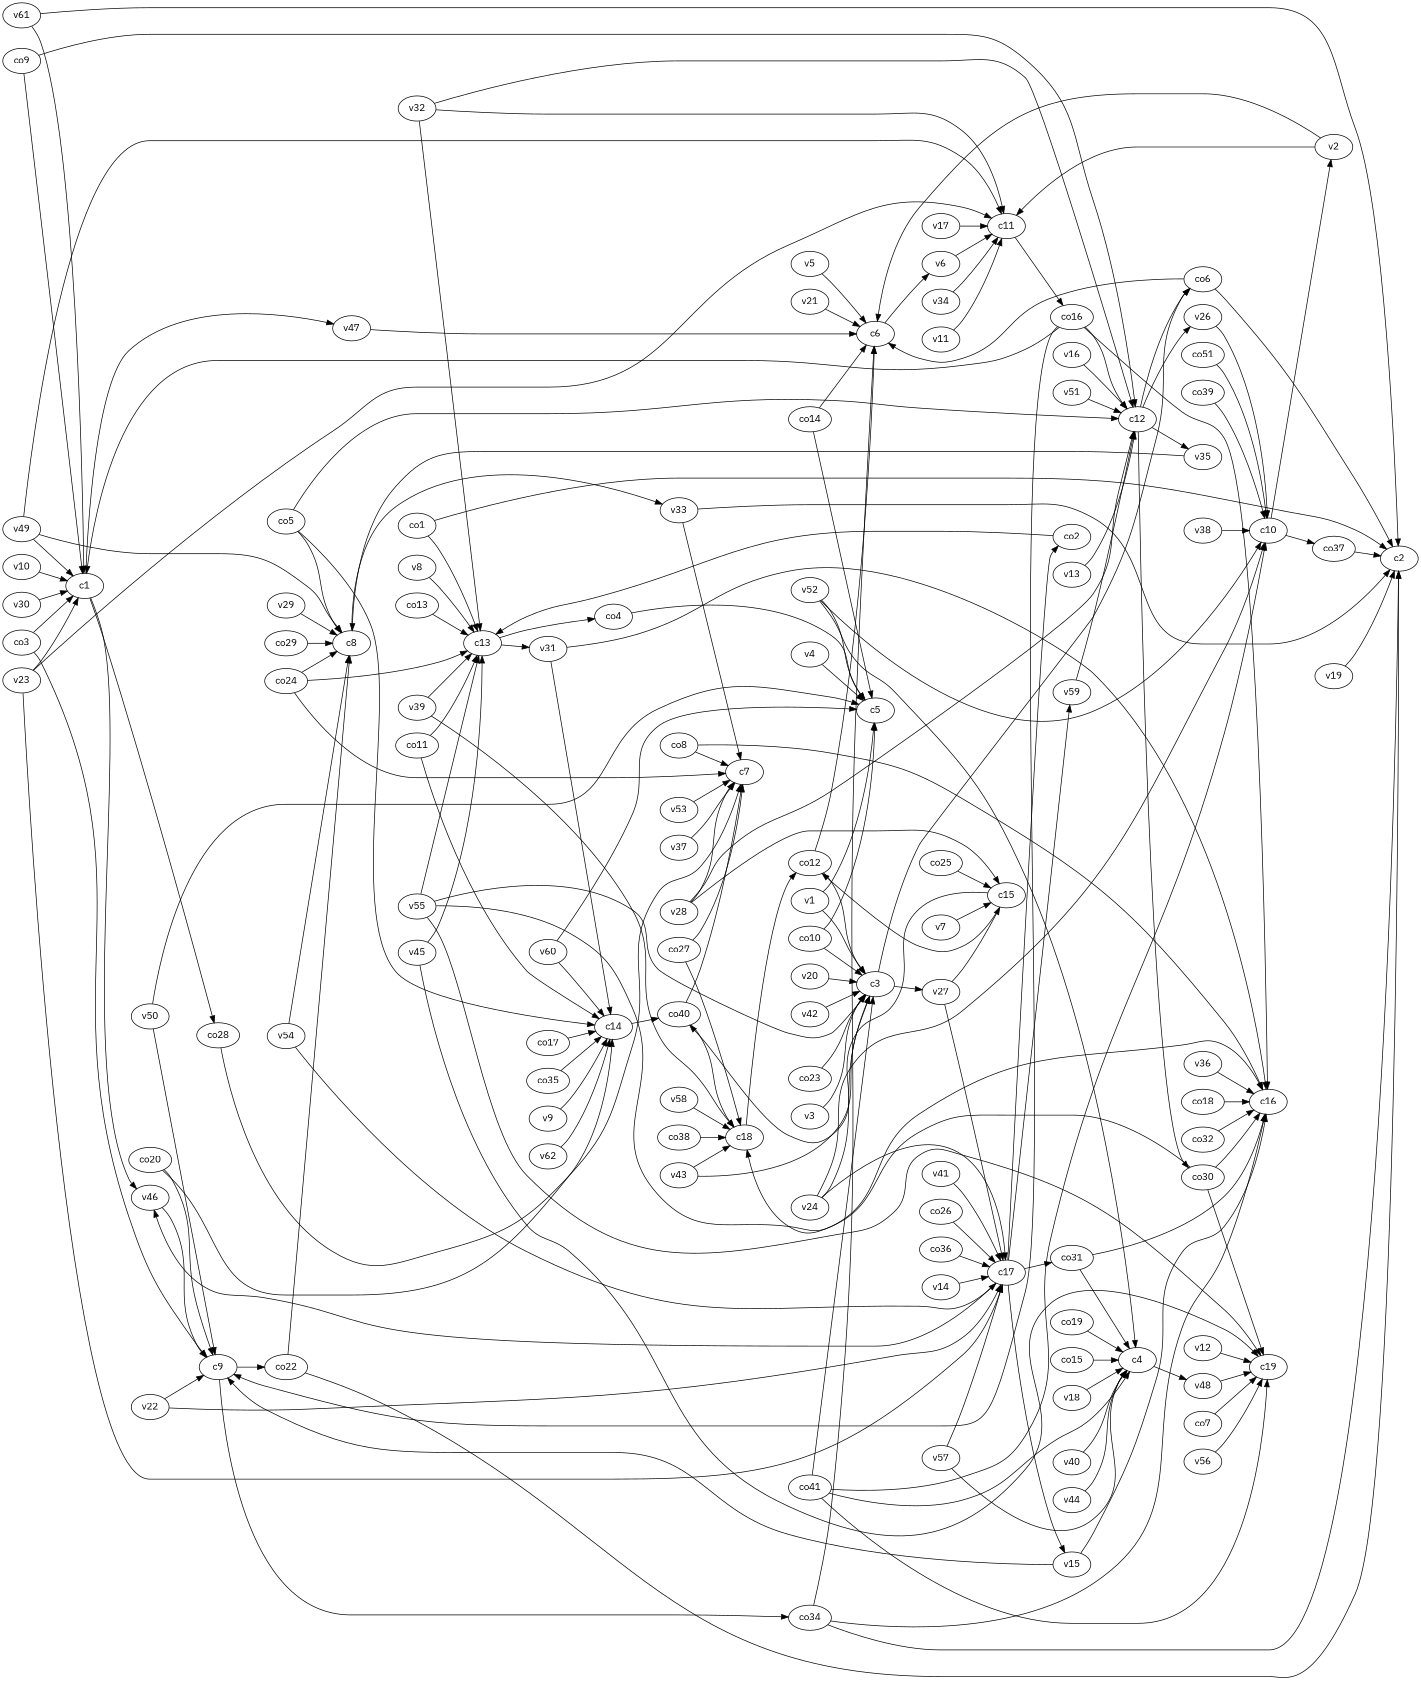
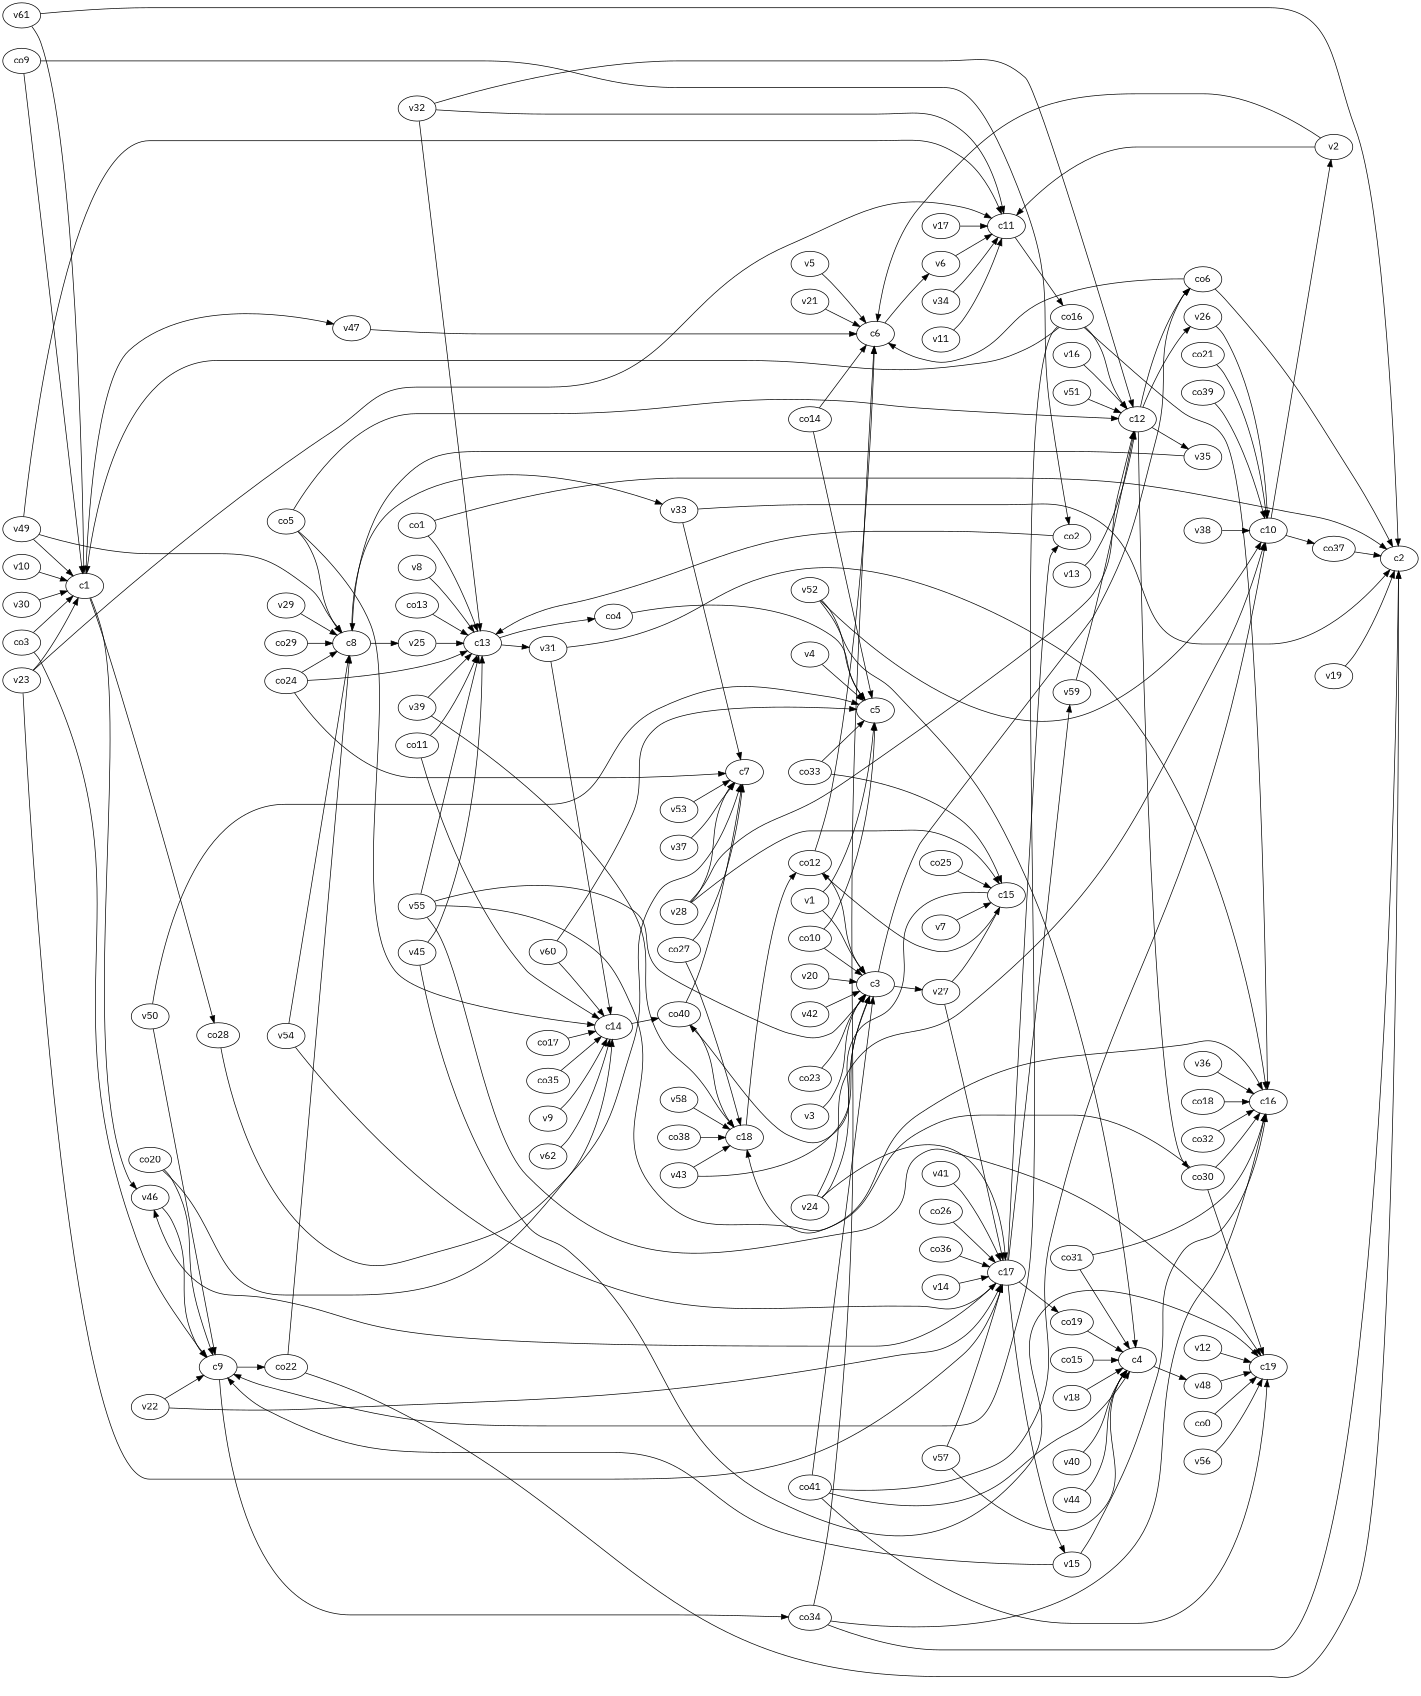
(716, 34) -> (724, 88)
(1203, 355) -> (1203, 355)
none -> (417, 643)
(679, 746) -> none
none -> (810, 772)
(1035, 1266) -> (1036, 1295)
(1203, 1424) -> (1203, 1424)
